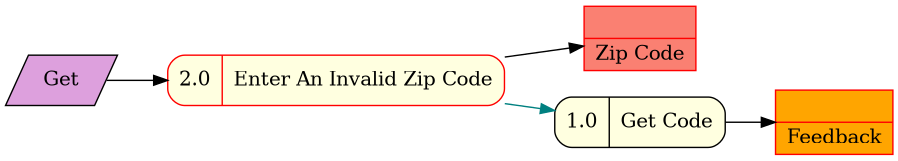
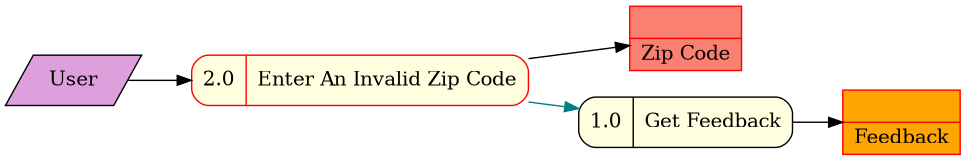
(62, 80) -> (73, 80)
(667, 122) -> (713, 122)
